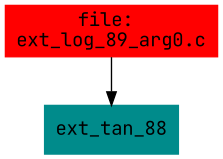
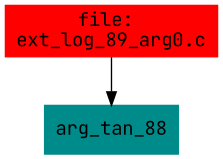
(111, 130) -> (111, 130)
